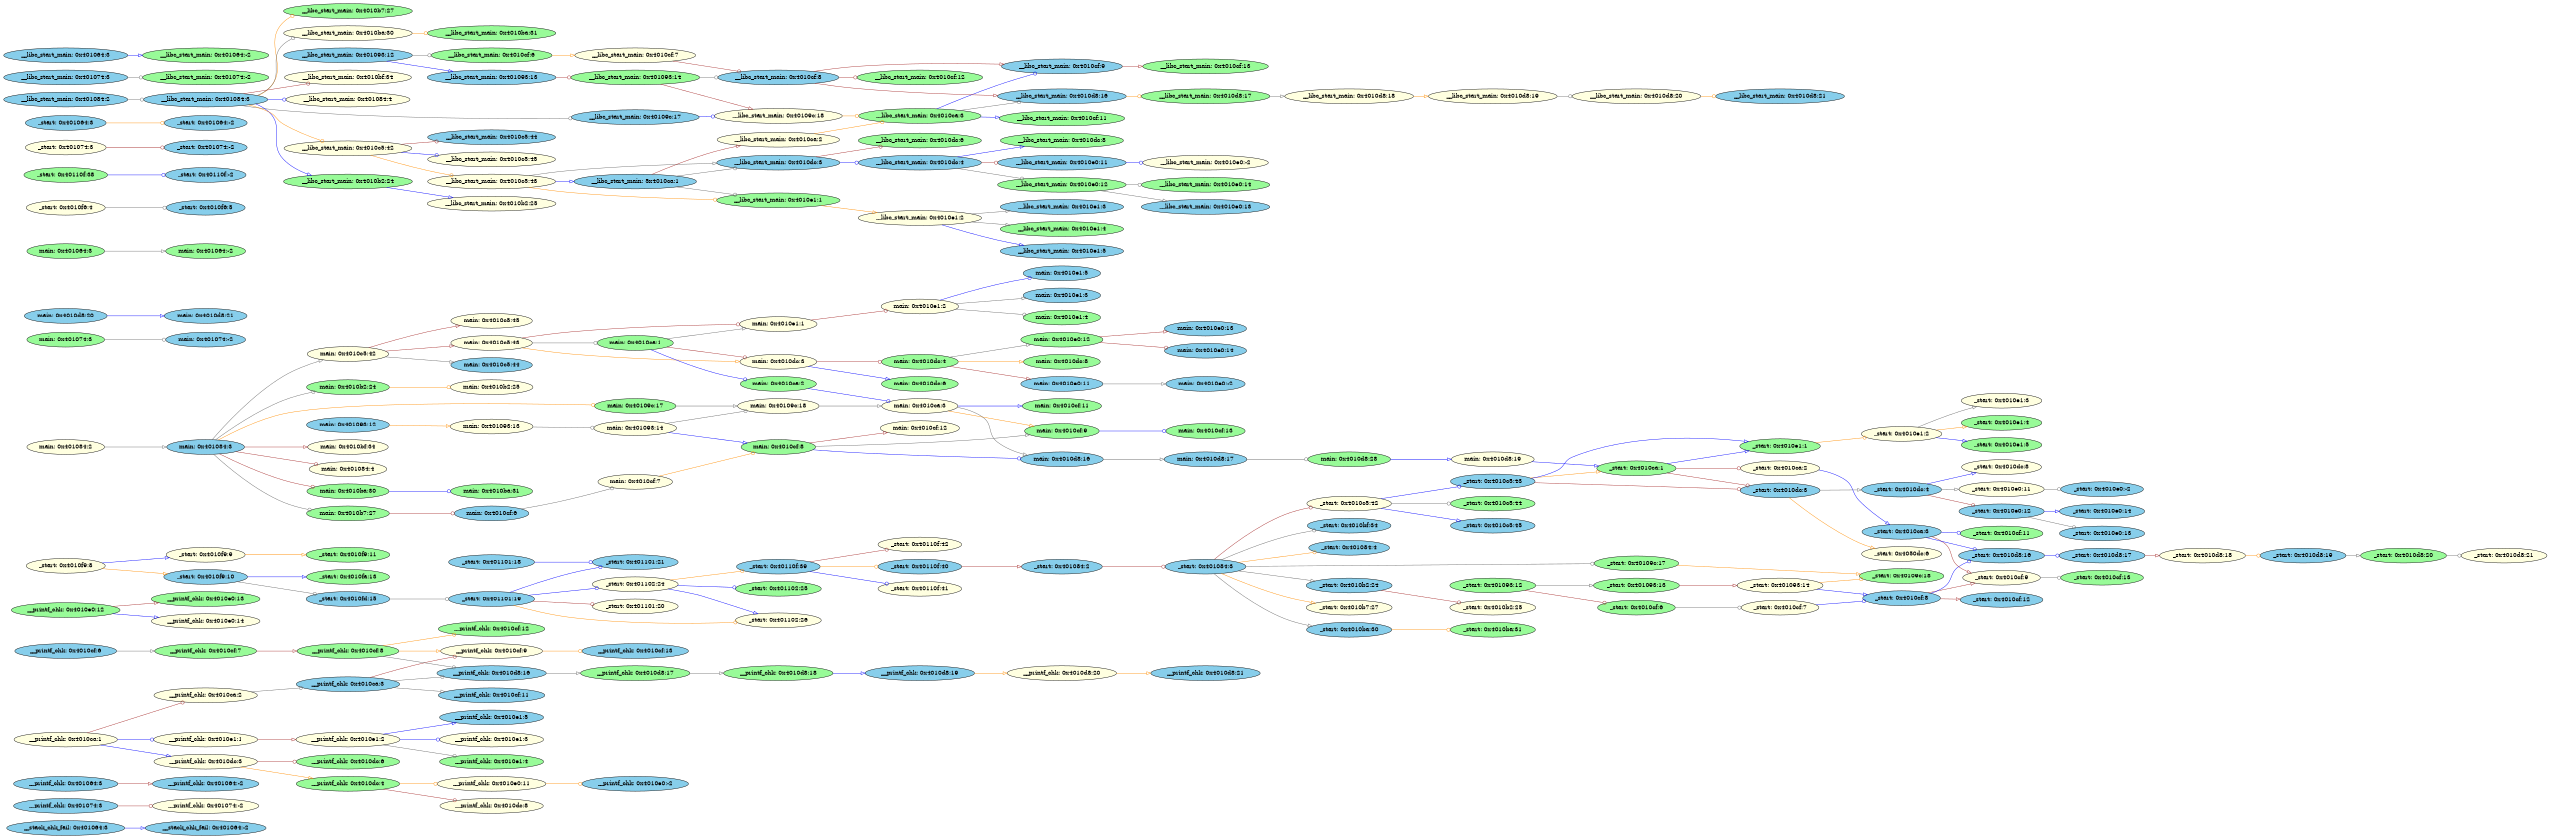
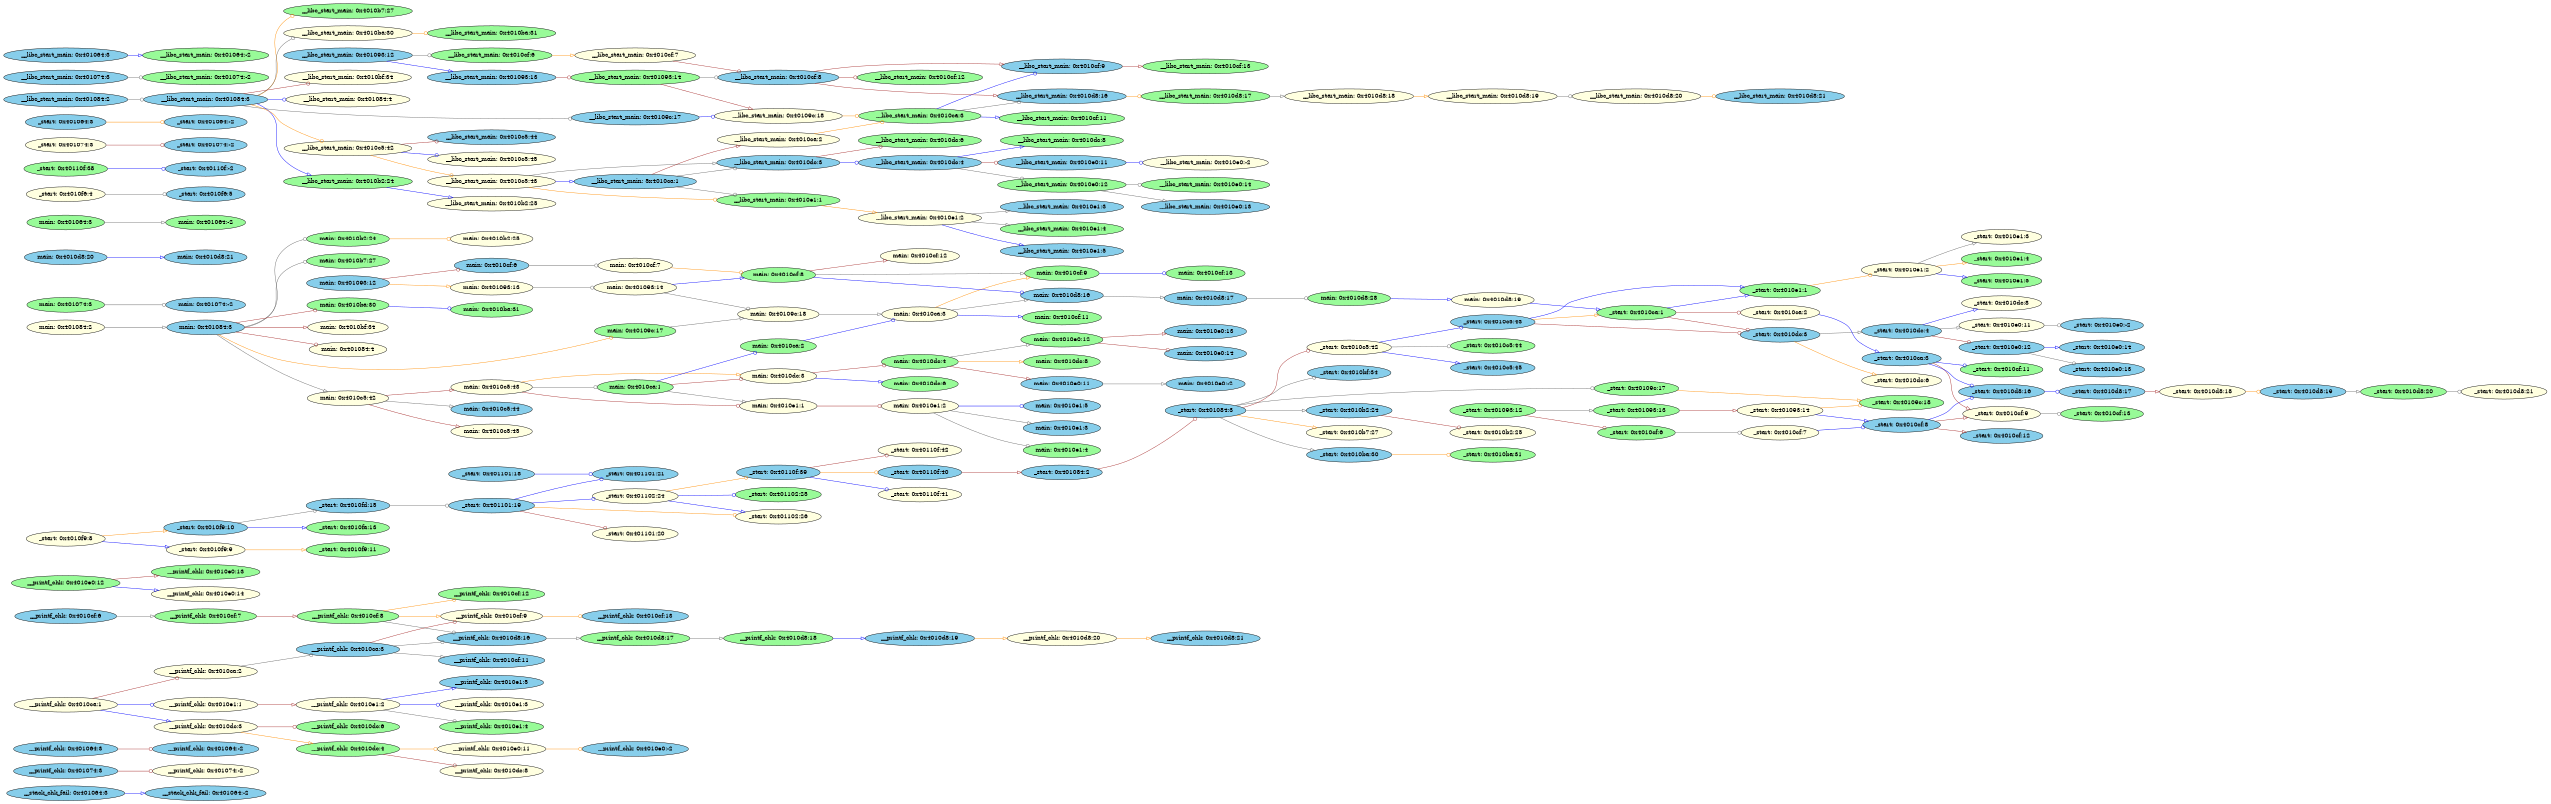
(420, 513) -> (419, 274)
(1349, 548) -> none
(1902, 554) -> (1902, 381)
(133, 784) -> (133, 749)
